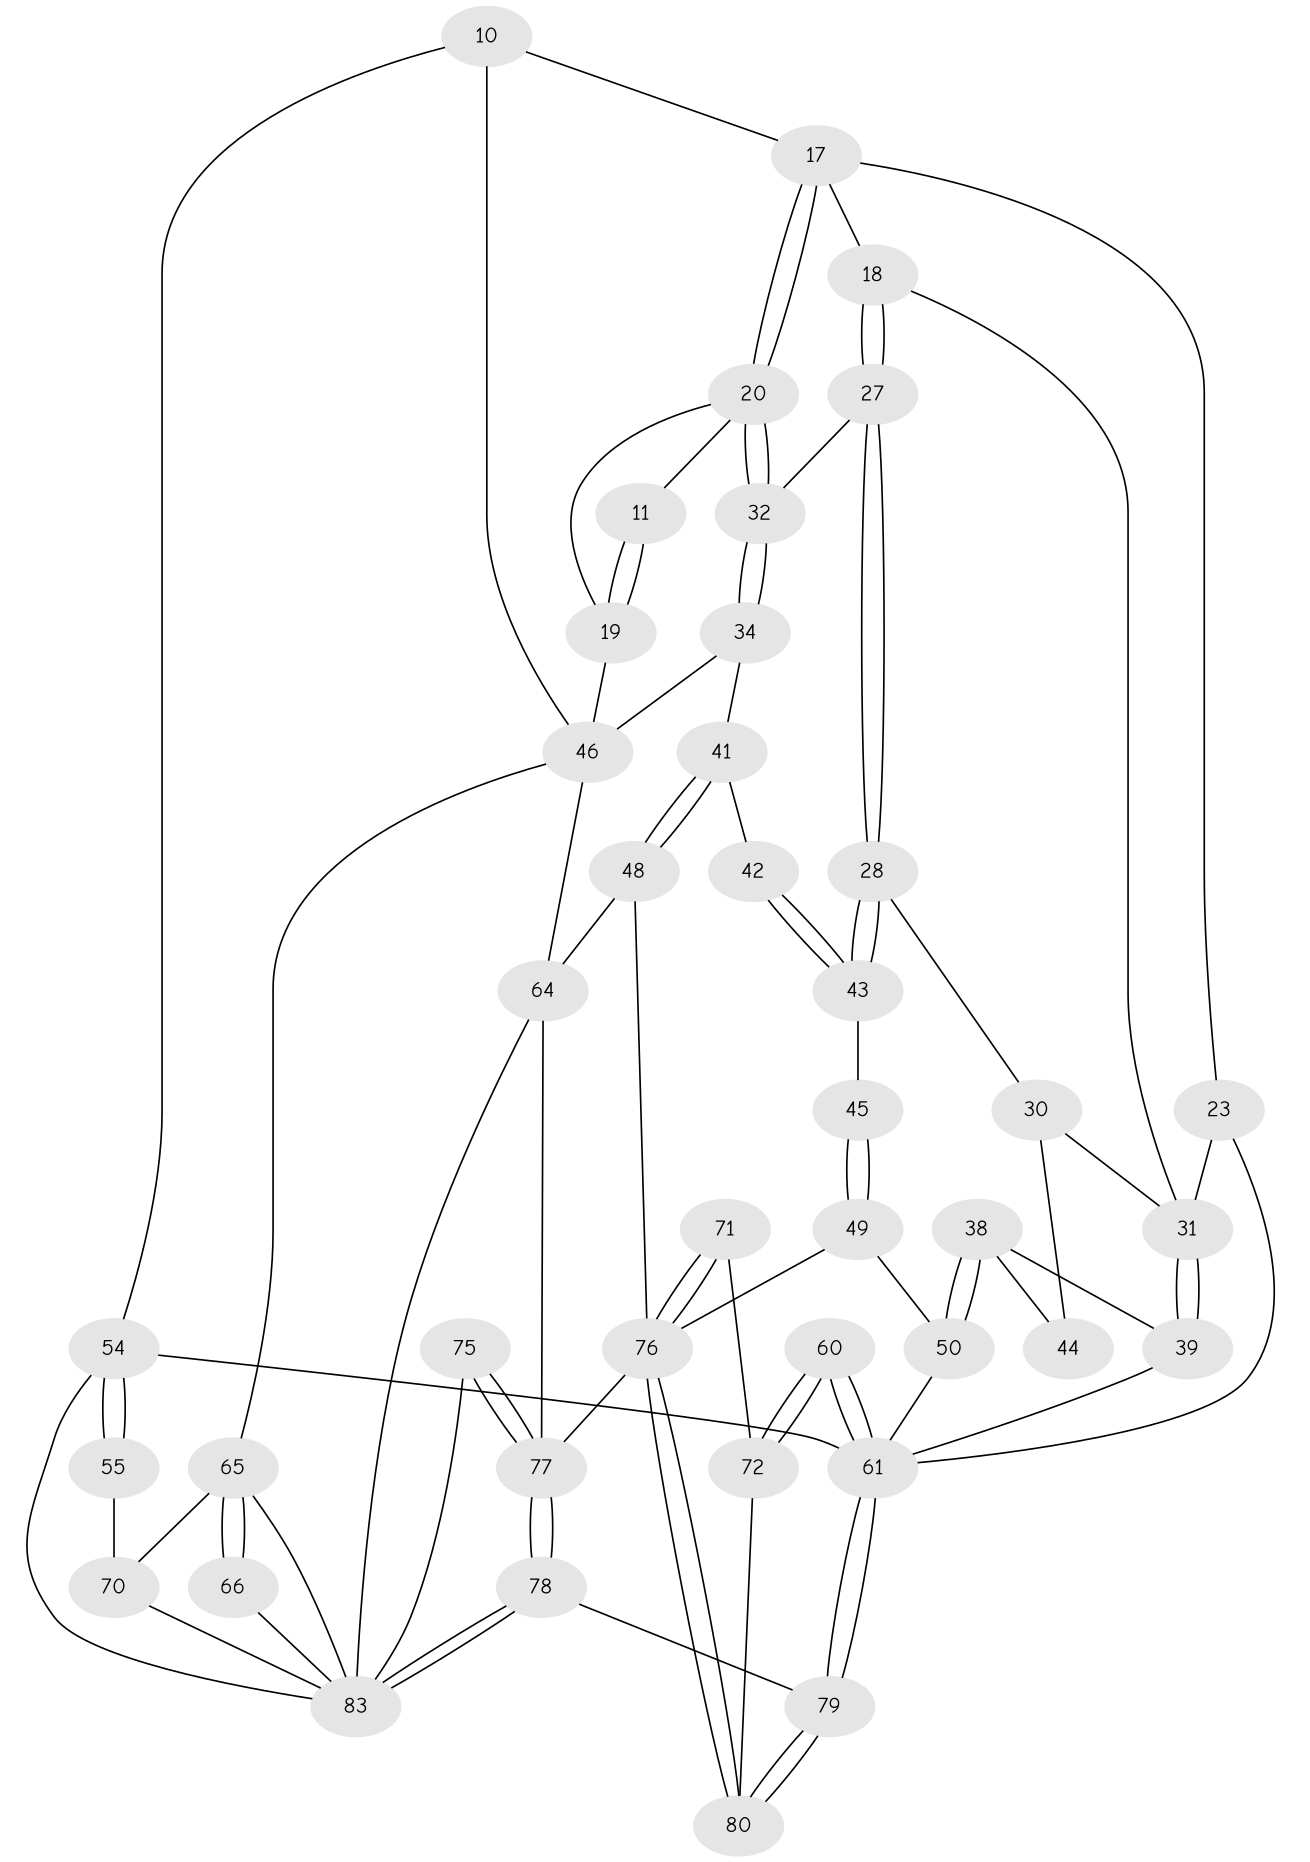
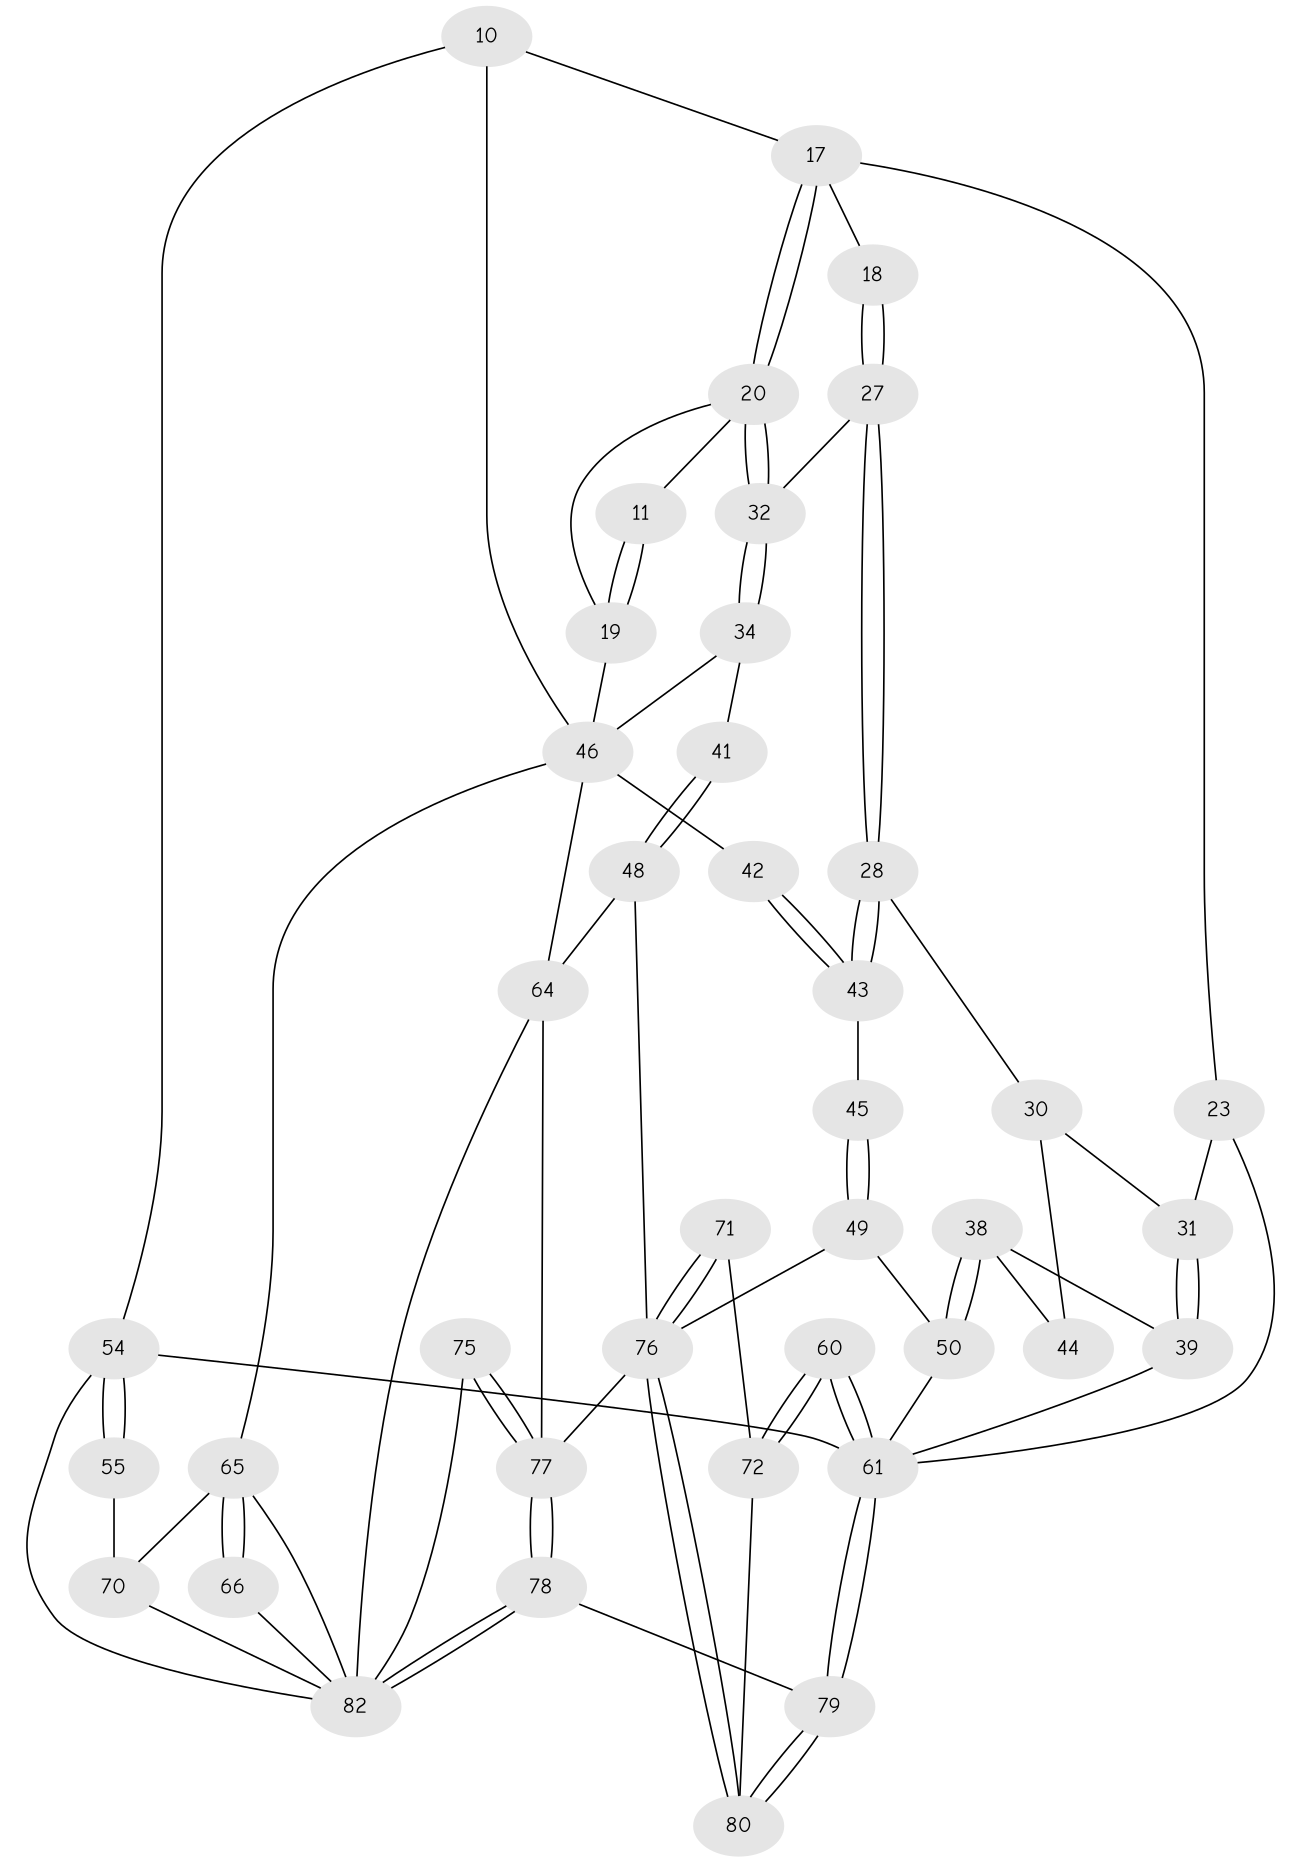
(1128, 696) -> none
(738, 812) -> (660, 804)
(356, 1707) -> (356, 1707)
